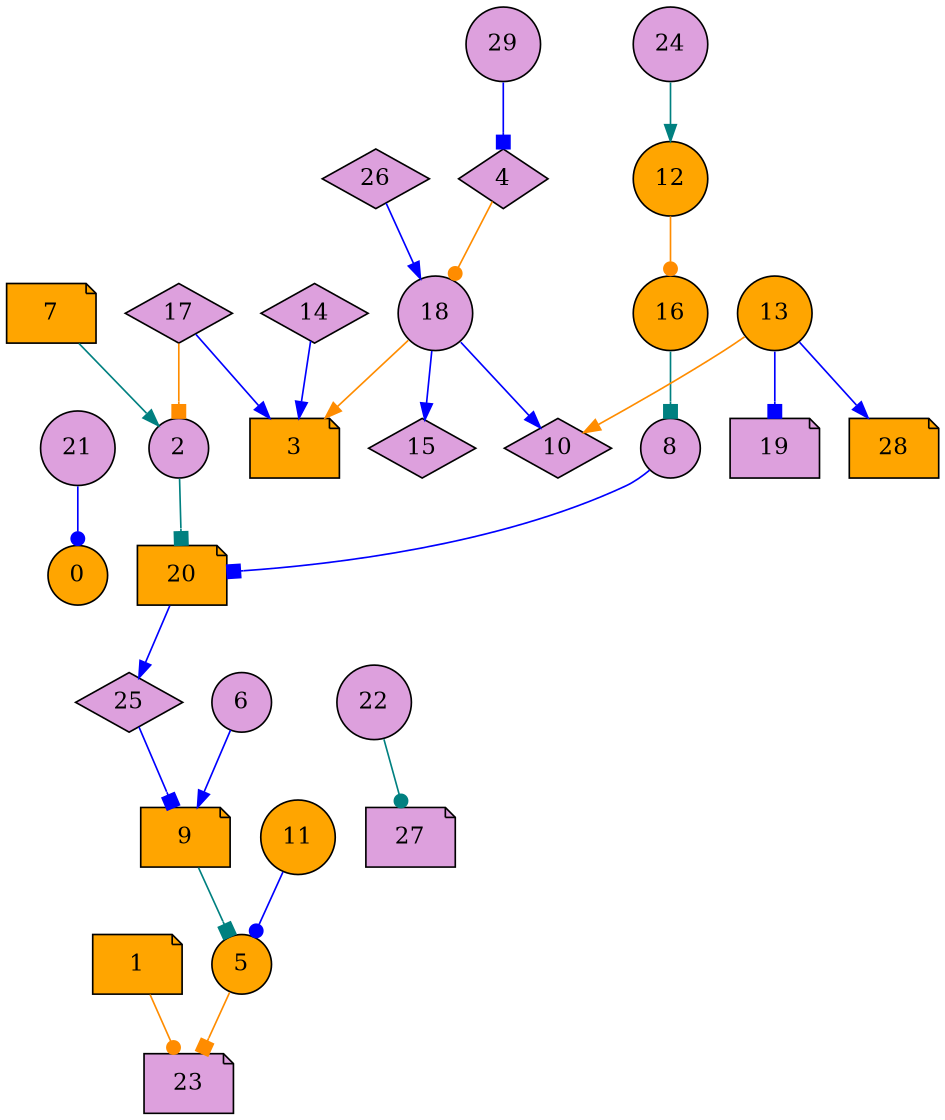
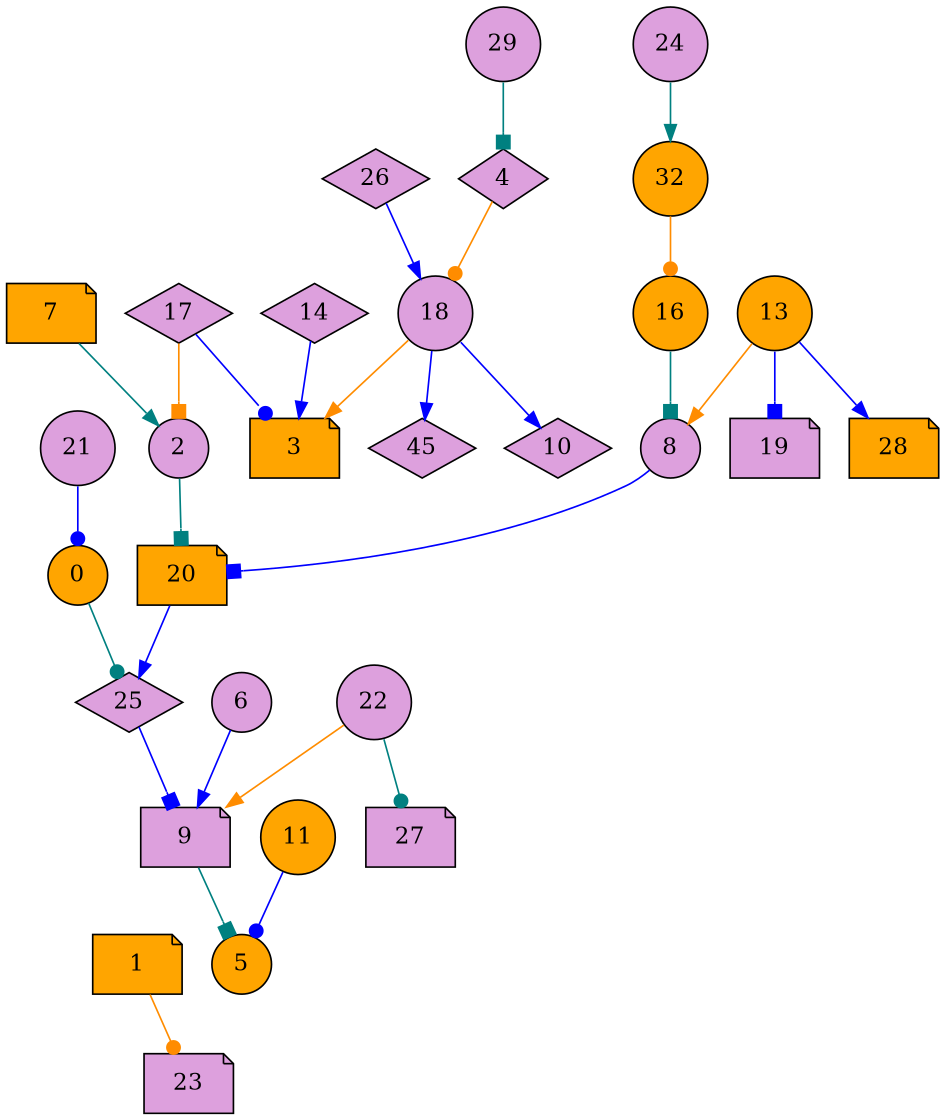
(503, 107) -> (503, 107)
(670, 179) -> (670, 179)
(227, 370) -> (227, 370)
(683, 376) -> (725, 377)
(422, 448) -> (422, 448)
none -> (102, 634)
none -> (292, 761)
(185, 837) -> (185, 837)
(219, 1015) -> none
